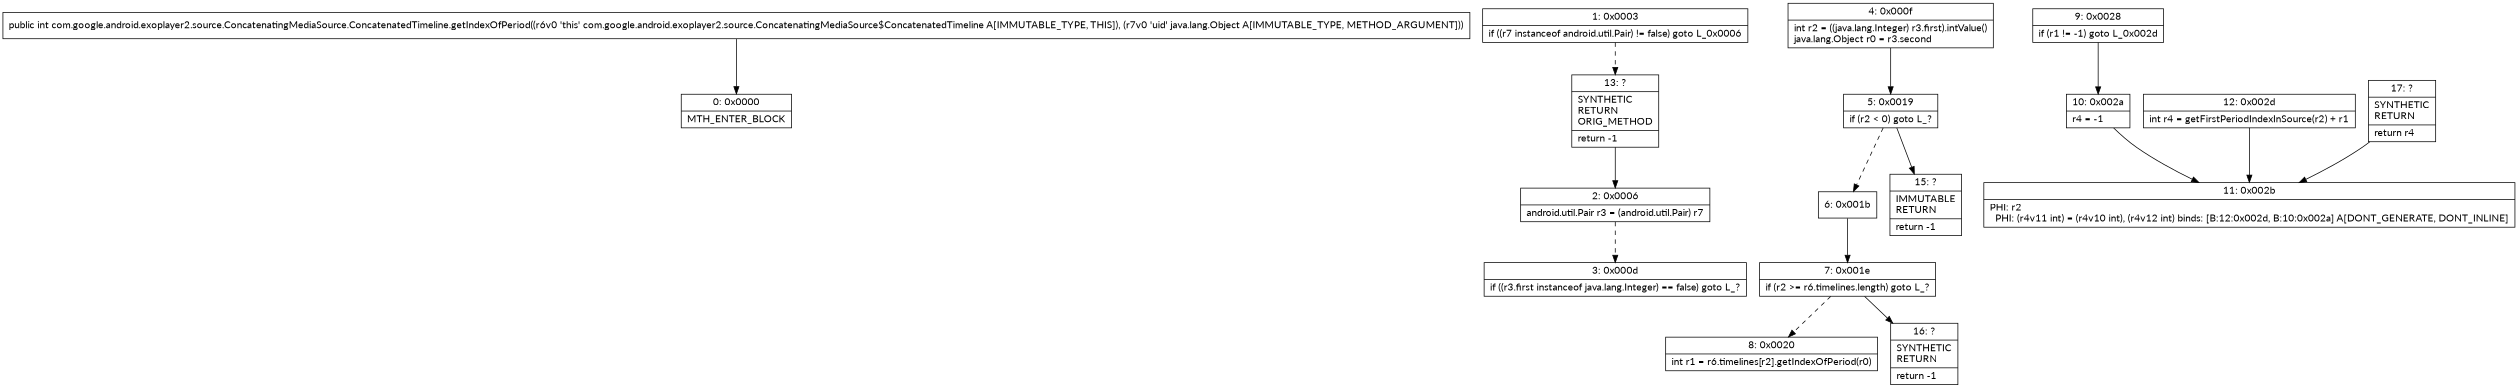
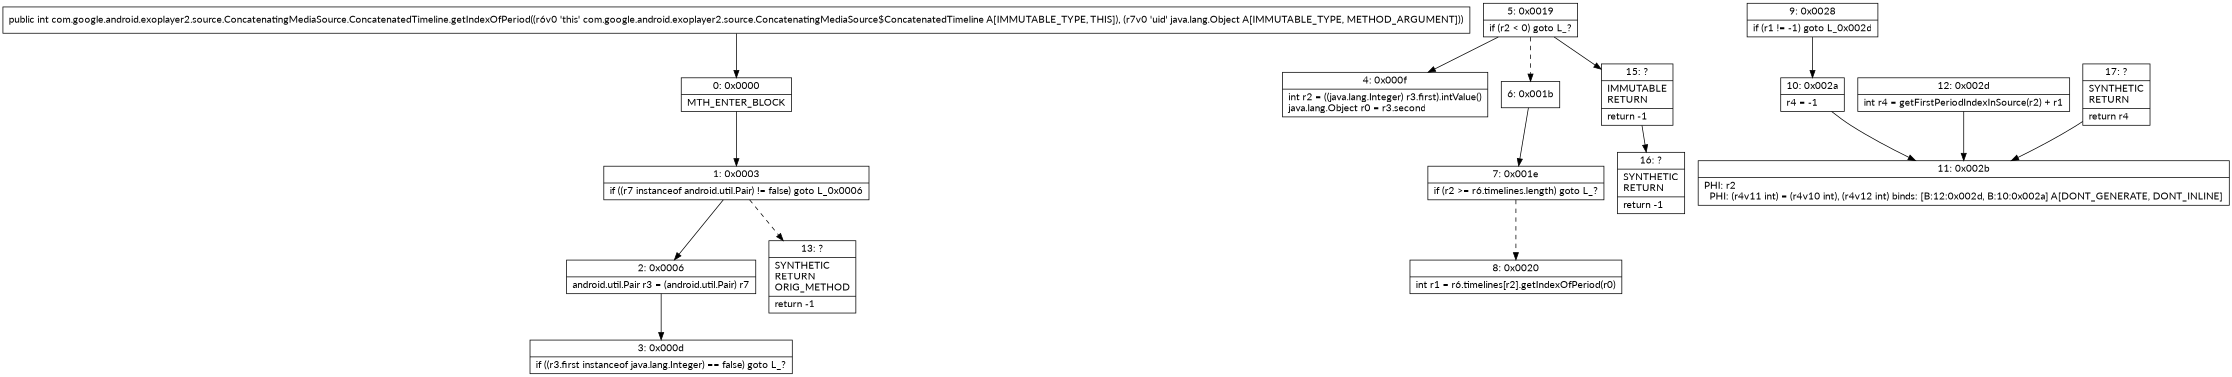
(1891, 67) -> (1466, 53)
none -> (736, 135)
(1615, 164) -> (701, 227)
(1615, 238) -> (661, 313)
(1876, 307) -> (1644, 135)
